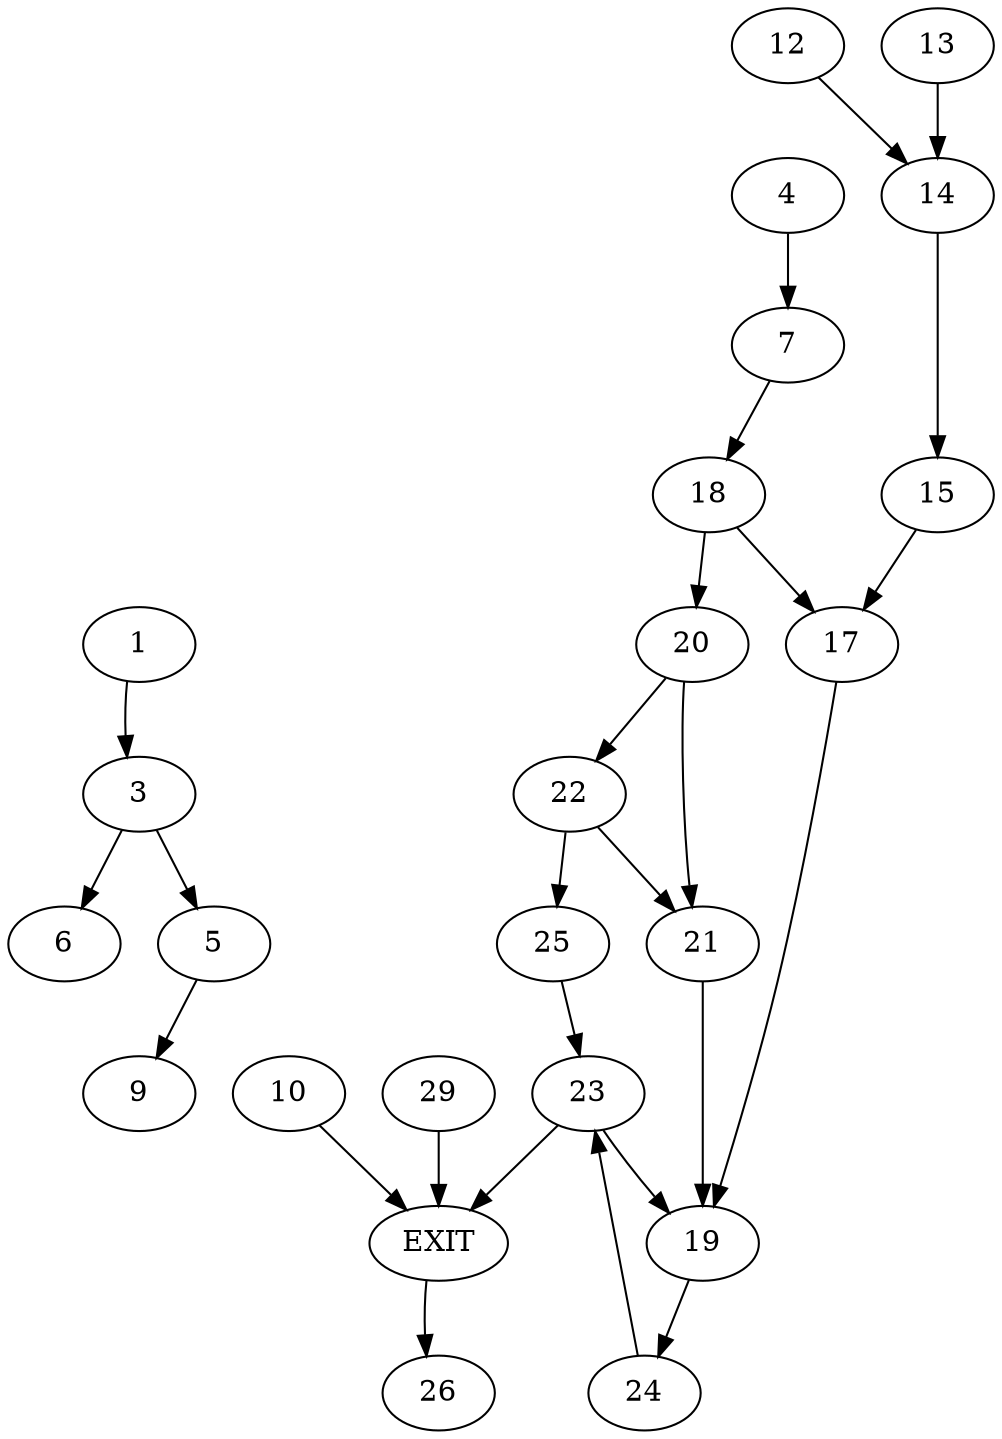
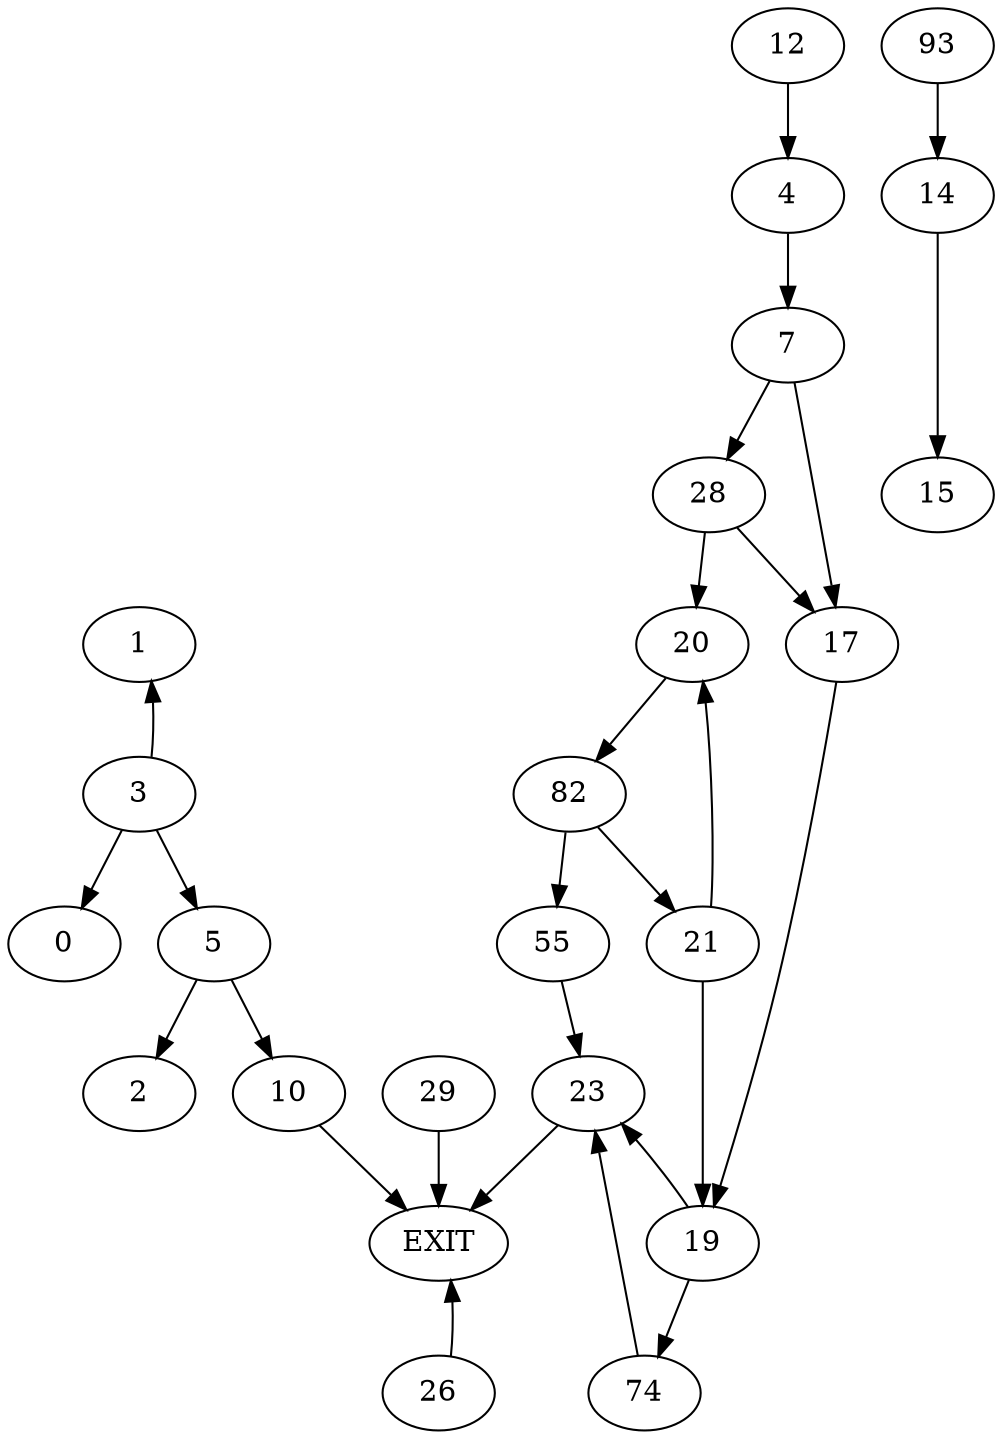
(938, 46) -> (938, 46)
(855, 113) -> (788, 110)
(709, 495) -> (709, 495)
(896, 561) -> (813, 484)
(125, 709) -> (153, 730)
(683, 784) -> (712, 805)
(570, 794) -> (570, 794)
(64, 944) -> (64, 944)
(553, 944) -> (553, 944)
none -> (247, 1009)
(139, 1094) -> (139, 1094)
(628, 1164) -> (663, 1173)
(425, 1308) -> (453, 1329)
(645, 1393) -> (645, 1393)
